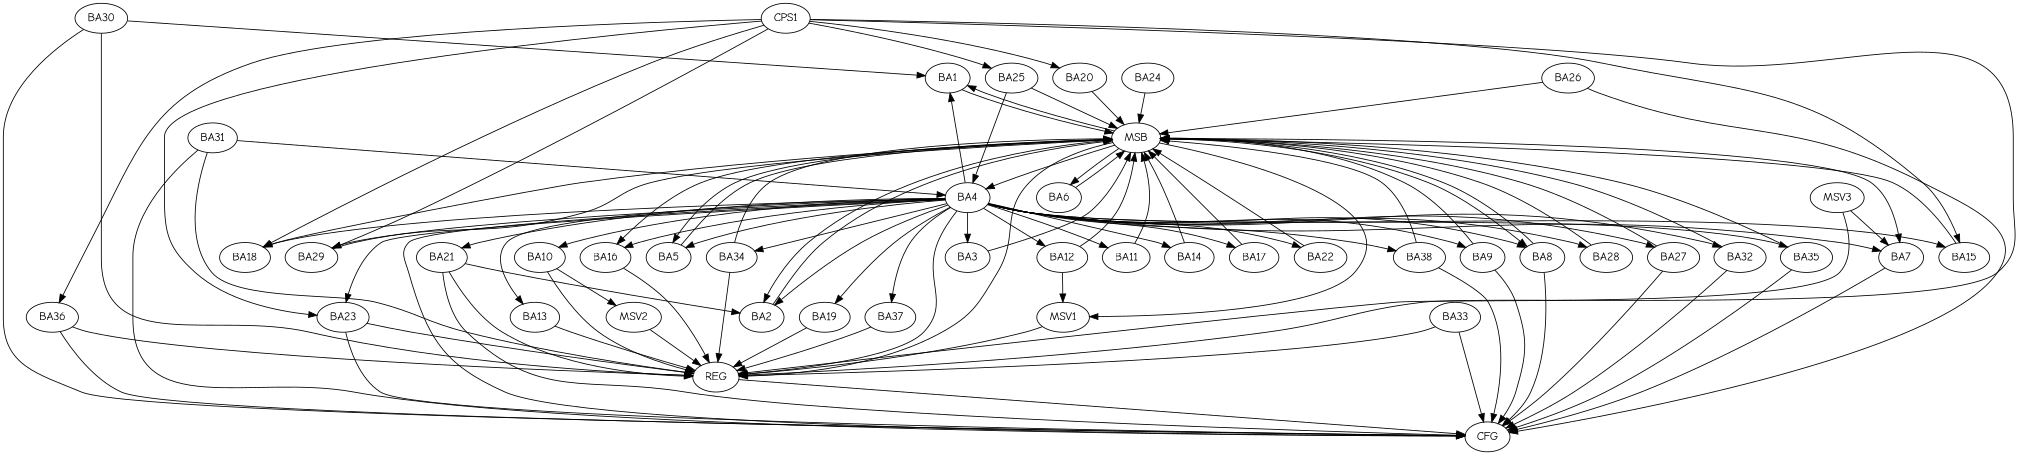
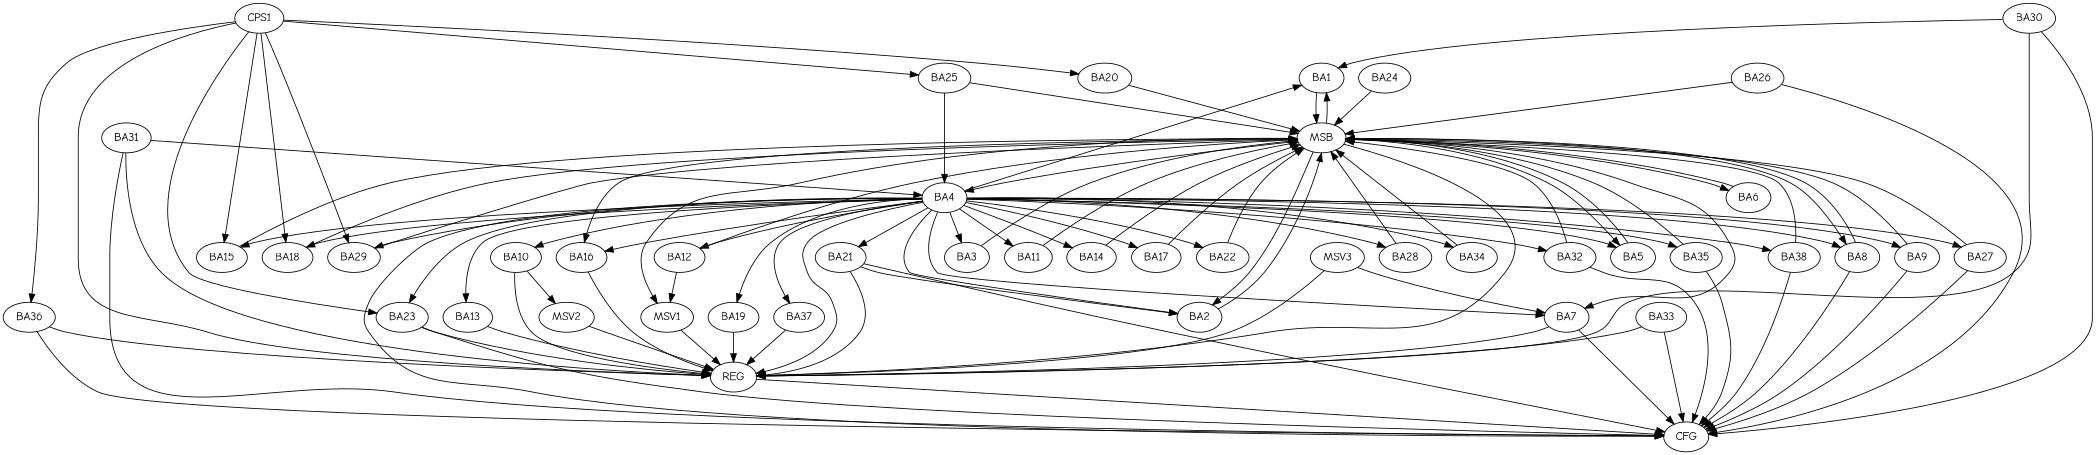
(724, 317) -> (1158, 365)
